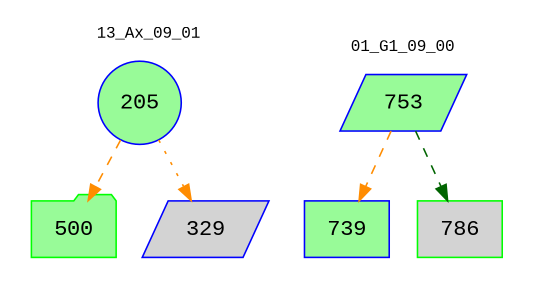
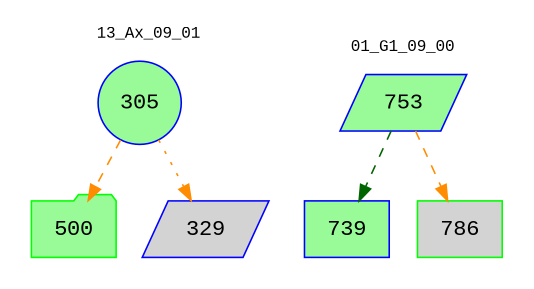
(140, 103) -> (140, 103)
(378, 159) -> (378, 159)
(428, 159) -> (428, 159)
